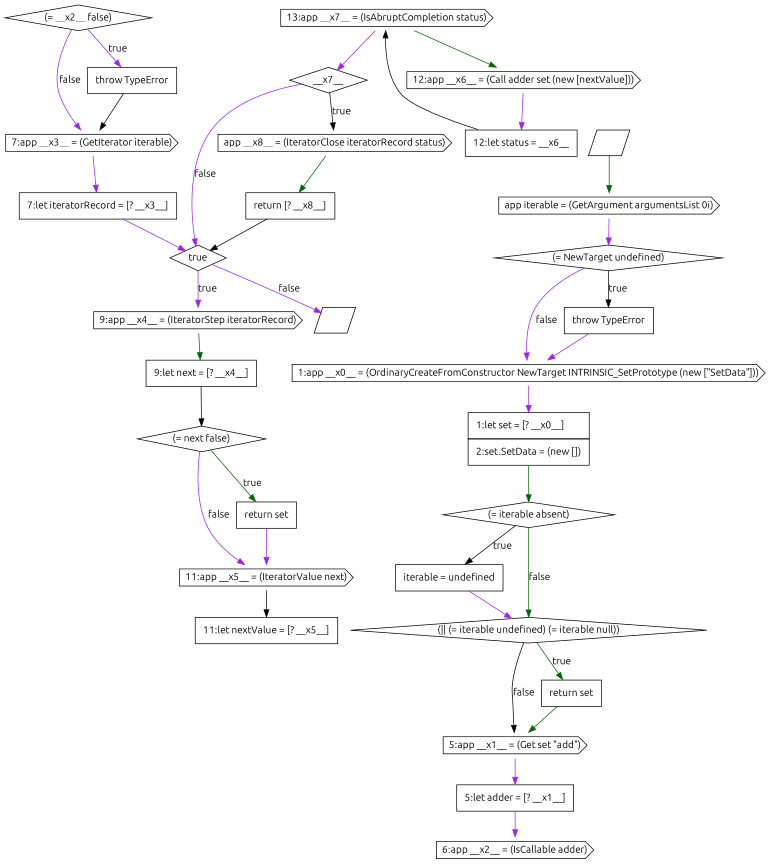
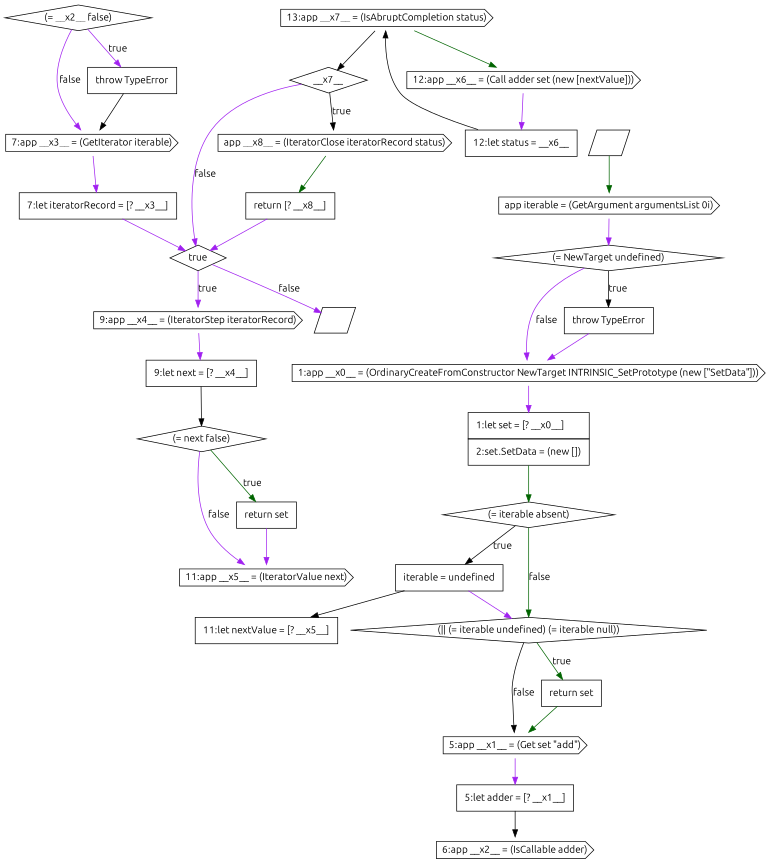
(359, 48) -> (359, 48)
(242, 233) -> (242, 233)
(199, 343) -> (199, 343)
(266, 600) -> (361, 603)
(515, 820) -> (515, 820)
